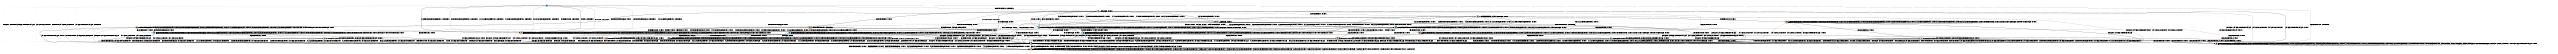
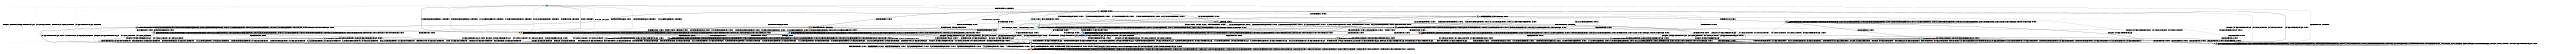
(1098, 11) -> (1098, 11)
(1709, 25) -> (1709, 25)
(154, 33) -> (154, 33)
